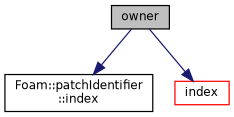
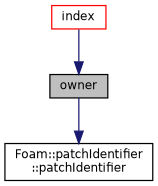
(167, 50) -> (79, 46)
(79, 93) -> (79, 162)
